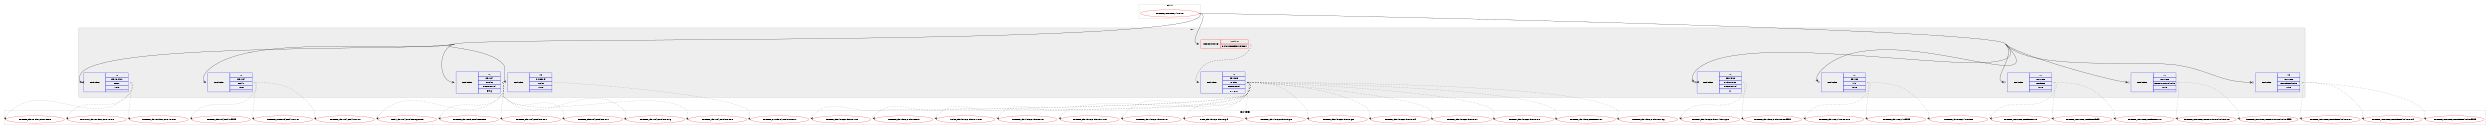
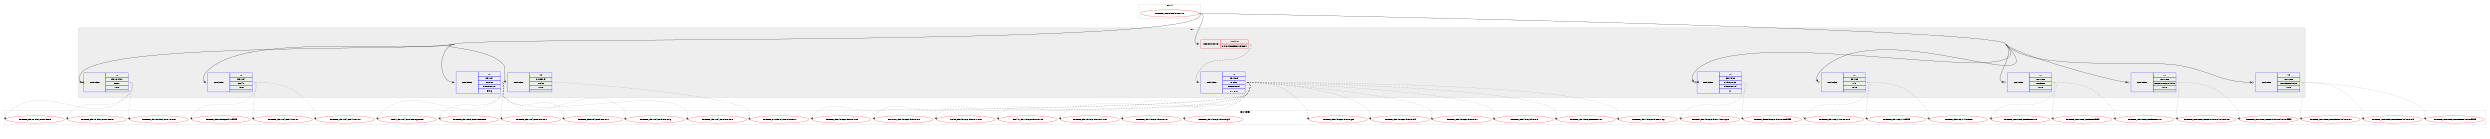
(1170, 13) -> (1170, 13)
(97, 119) -> (97, 119)
(221, 119) -> (221, 119)
(283, 119) -> (283, 119)
(904, 119) -> (904, 119)
(1028, 119) -> (1028, 119)
(1214, 119) -> (1214, 119)
(1276, 119) -> none
(1524, 119) -> (1524, 119)
(1648, 119) -> (1648, 119)
(1772, 119) -> (1772, 119)
(1959, 119) -> (1959, 119)
